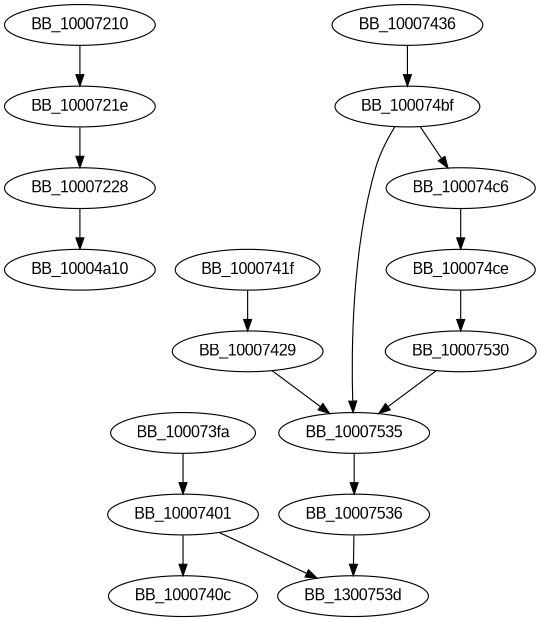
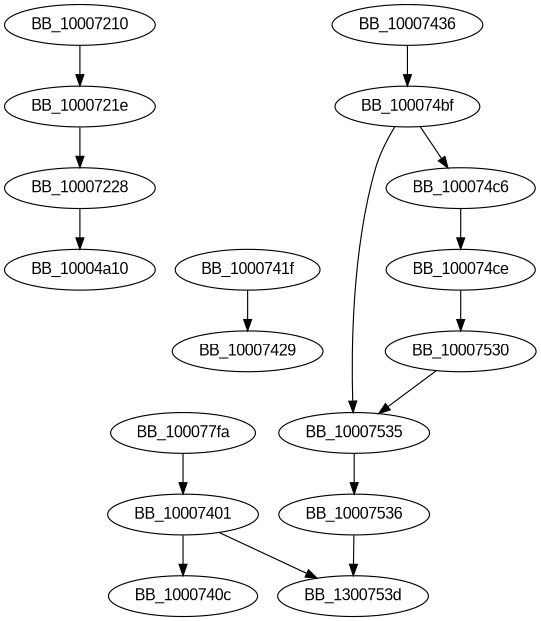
(296, 389) -> none
(183, 433) -> (183, 433)
